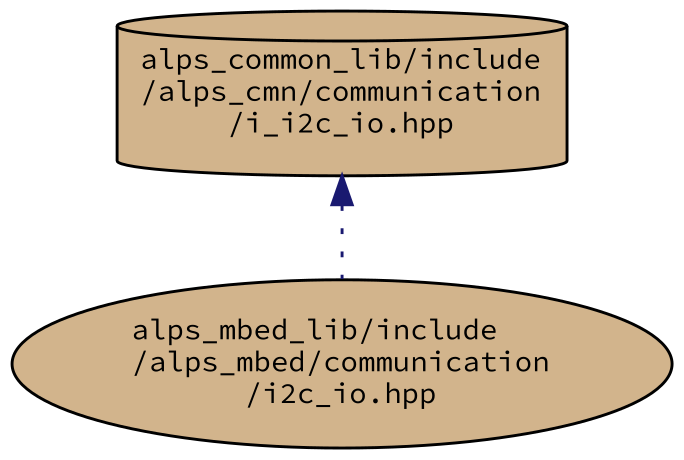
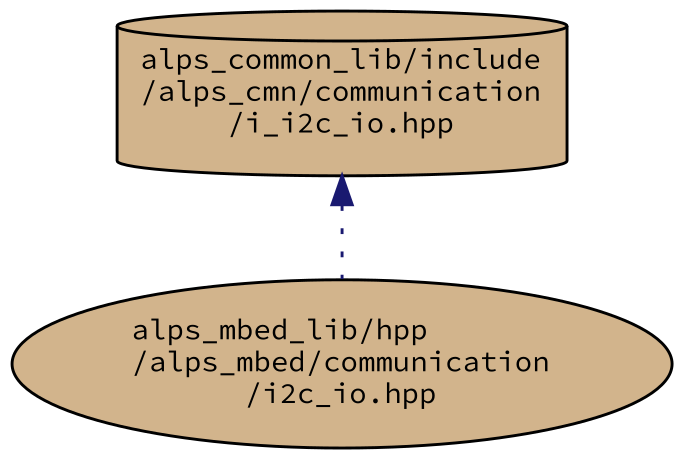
(342, 364) -> (342, 364)
